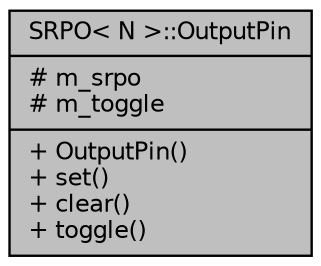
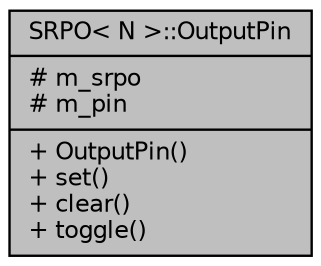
(98, 105) -> (79, 105)
